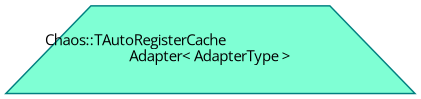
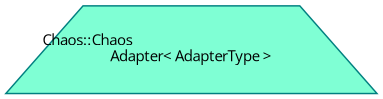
(210, 50) -> (191, 50)
